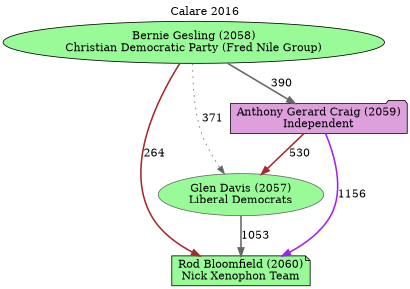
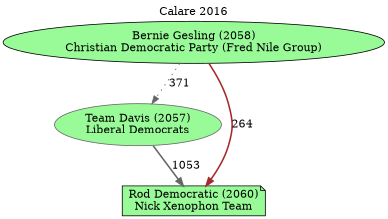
(319, 118) -> none
(241, 195) -> (138, 125)
(241, 271) -> (194, 201)
